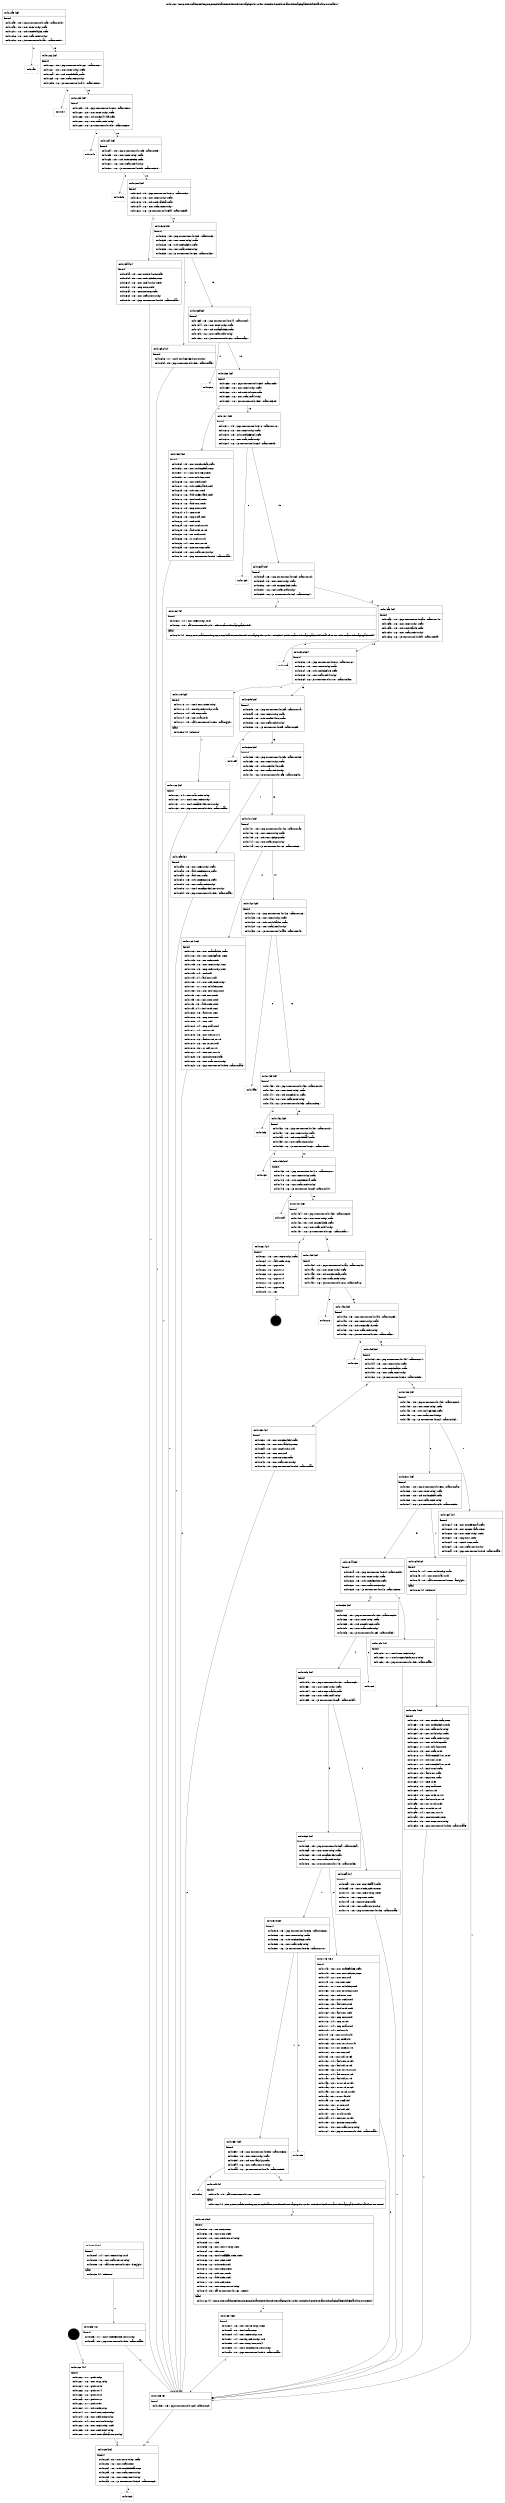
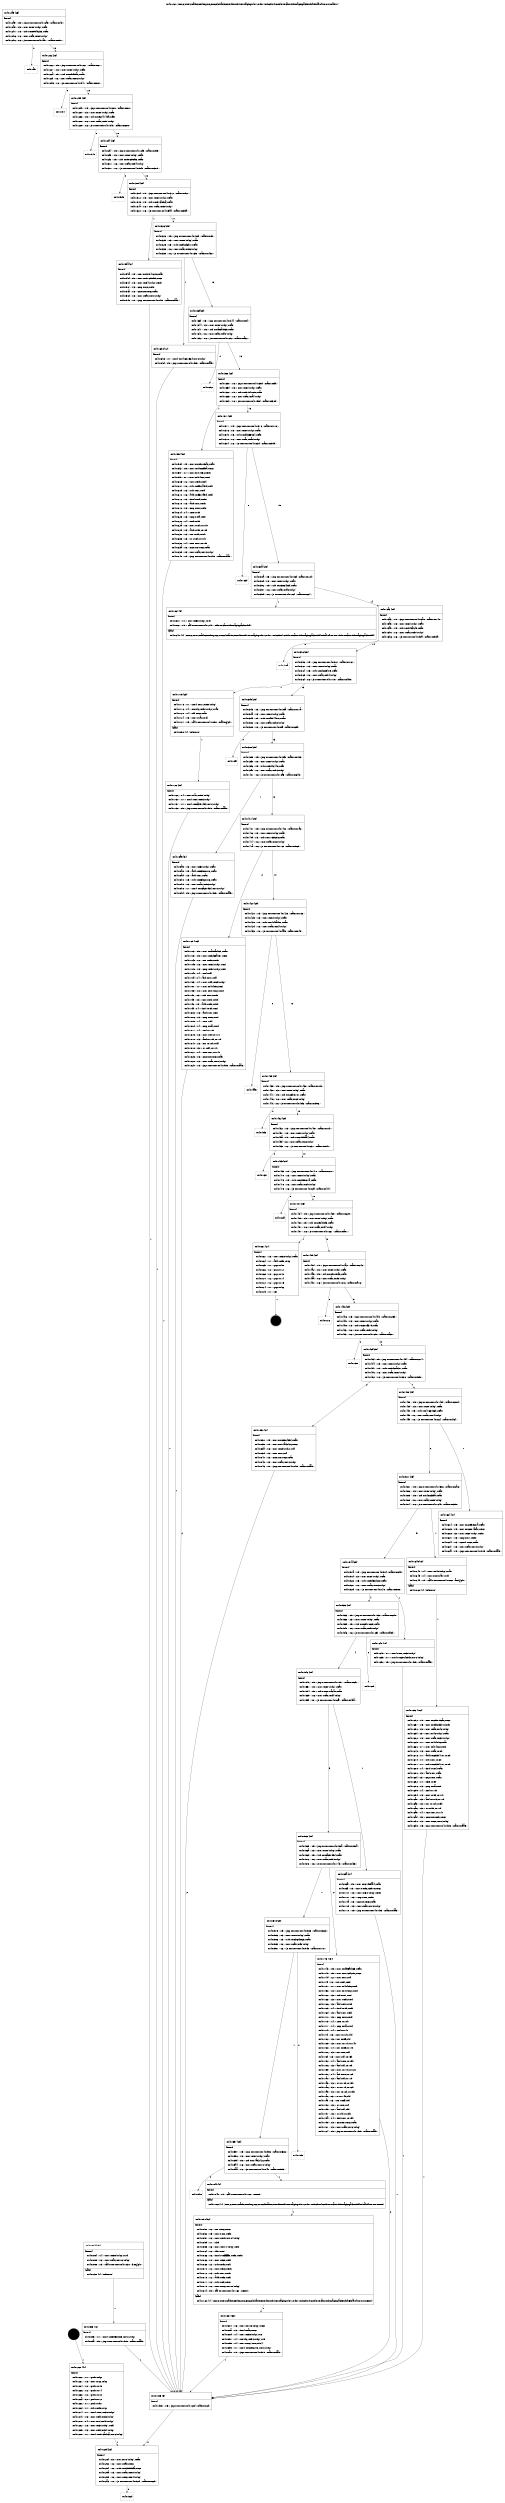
(471, 2083) -> none
